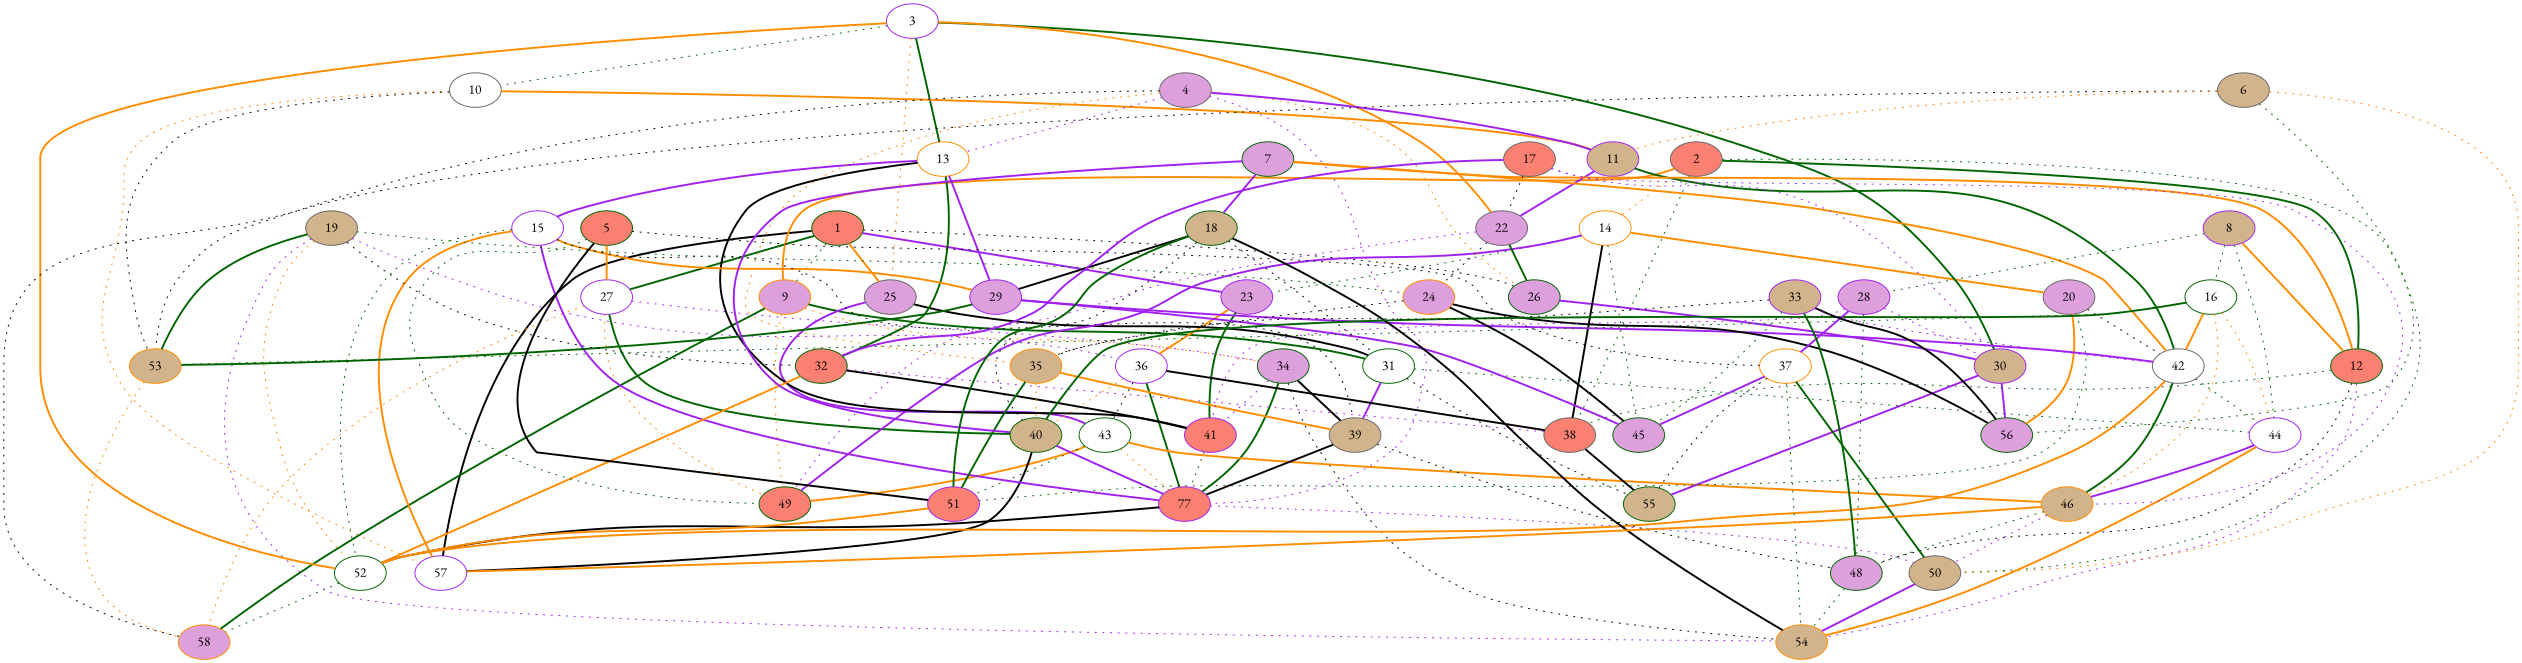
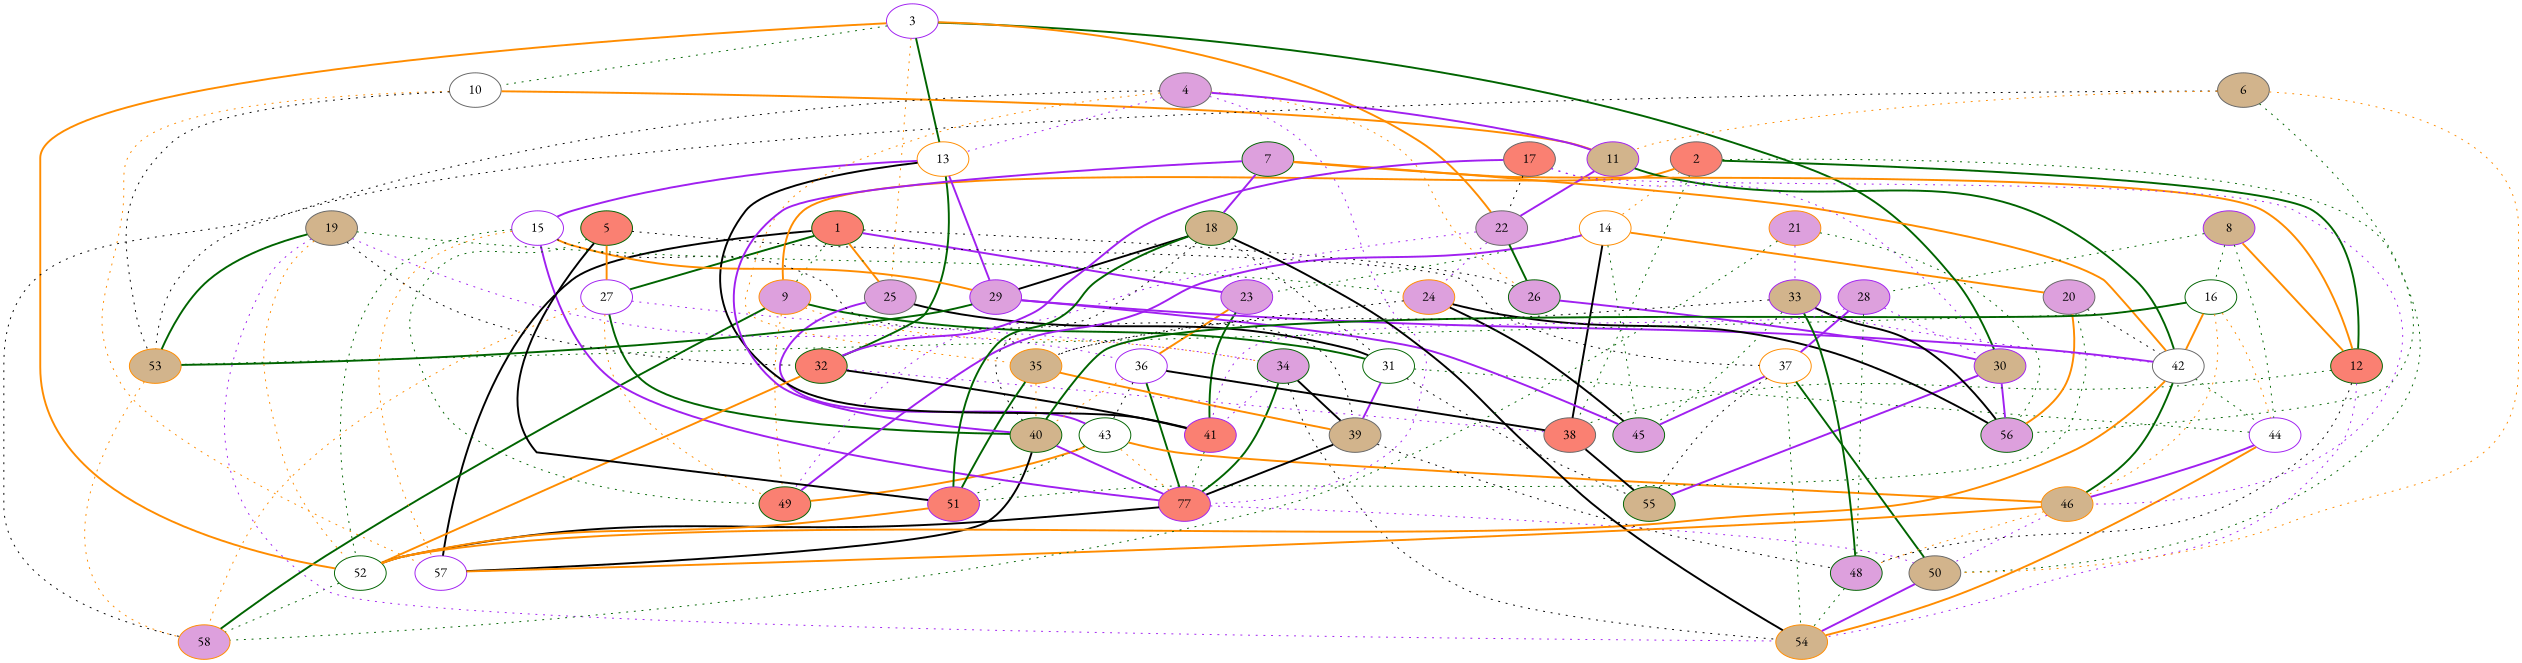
none -> (1795, 228)
(1461, 267) -> (1461, 267)
(380, 351) -> (380, 351)
(1961, 536) -> (1961, 536)
